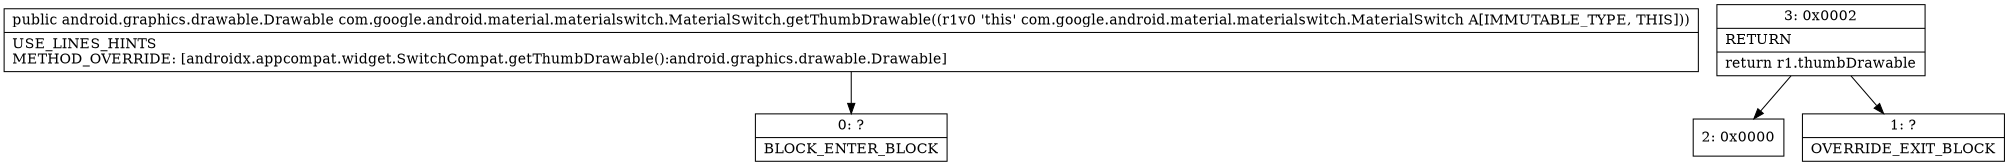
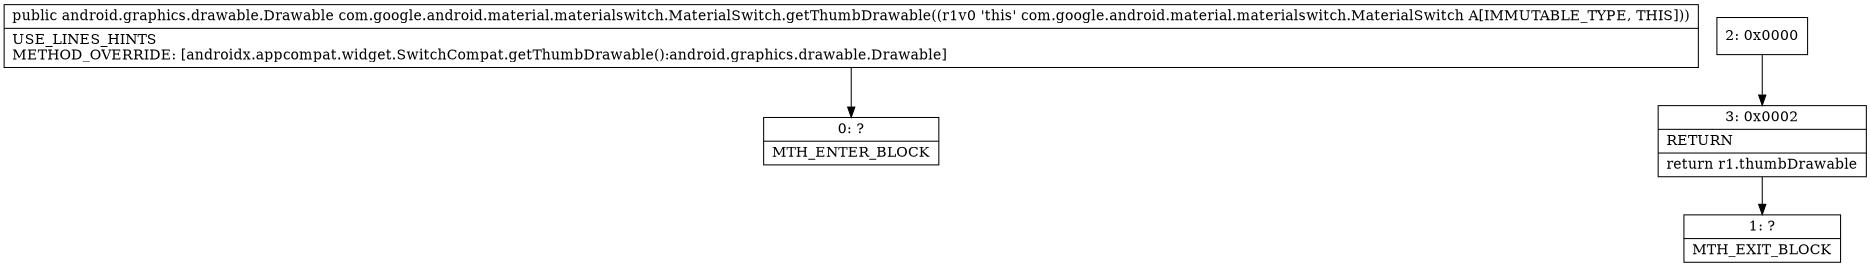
(1776, 93) -> (1762, 75)
(851, 149) -> (851, 153)
(1903, 149) -> (1762, 250)
